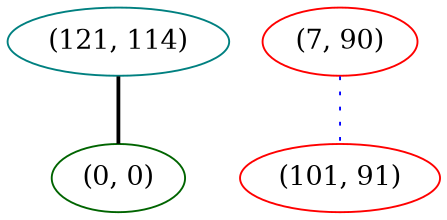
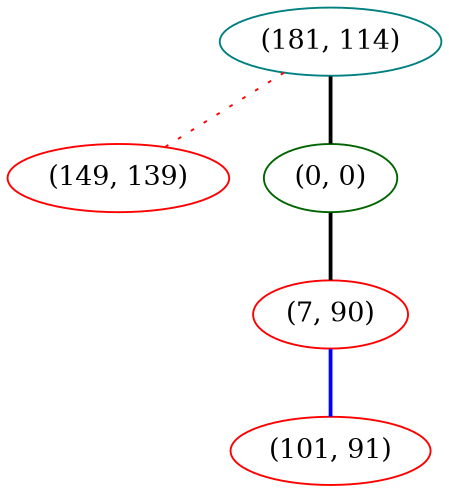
(118, 42) -> (331, 42)
(340, 110) -> (331, 383)
none -> (118, 178)
none -> (331, 246)
